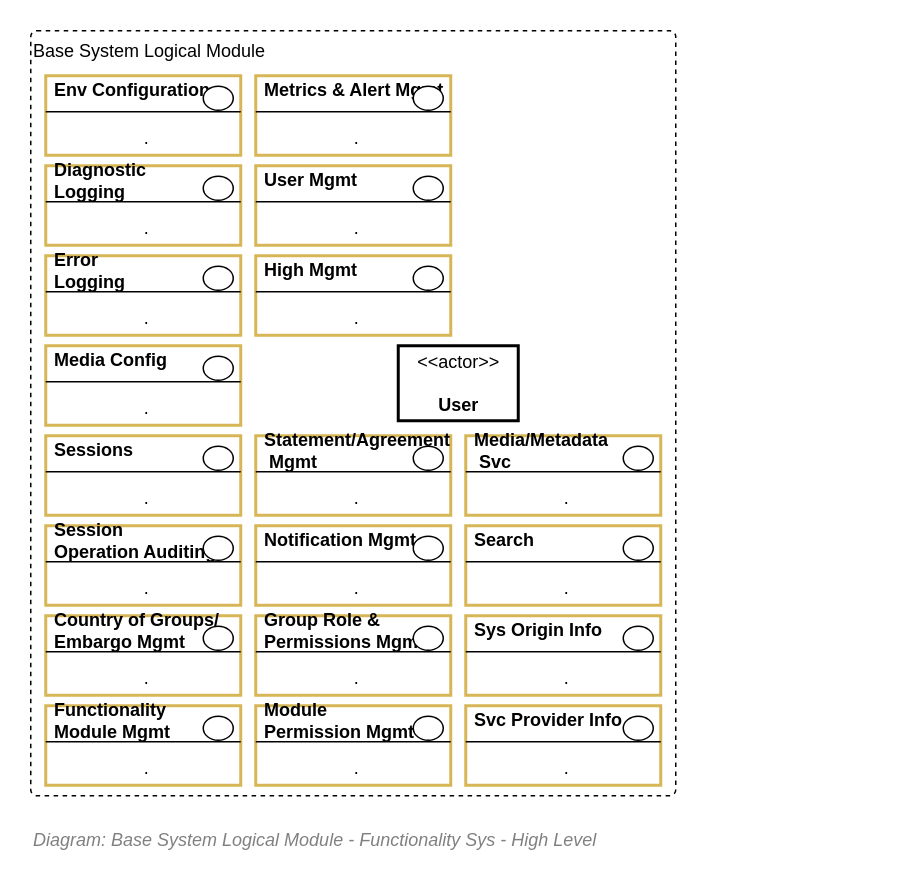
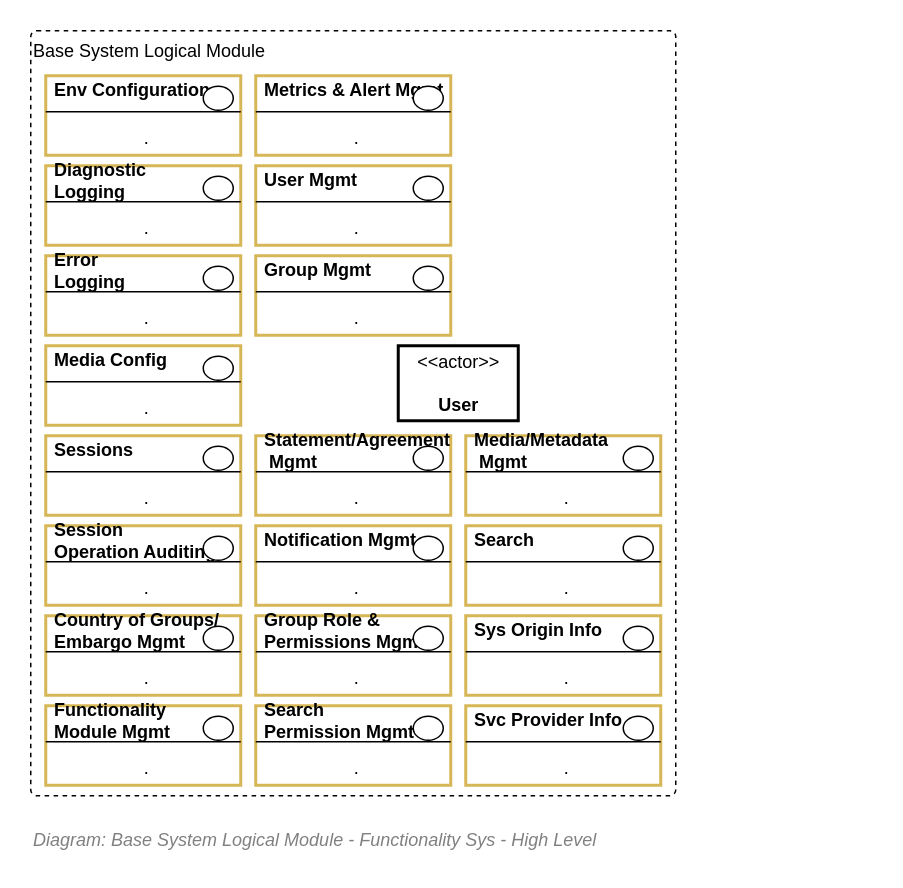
(305, 271) -> (313, 271)
(543, 451) -> (543, 451)
(333, 721) -> (333, 721)
